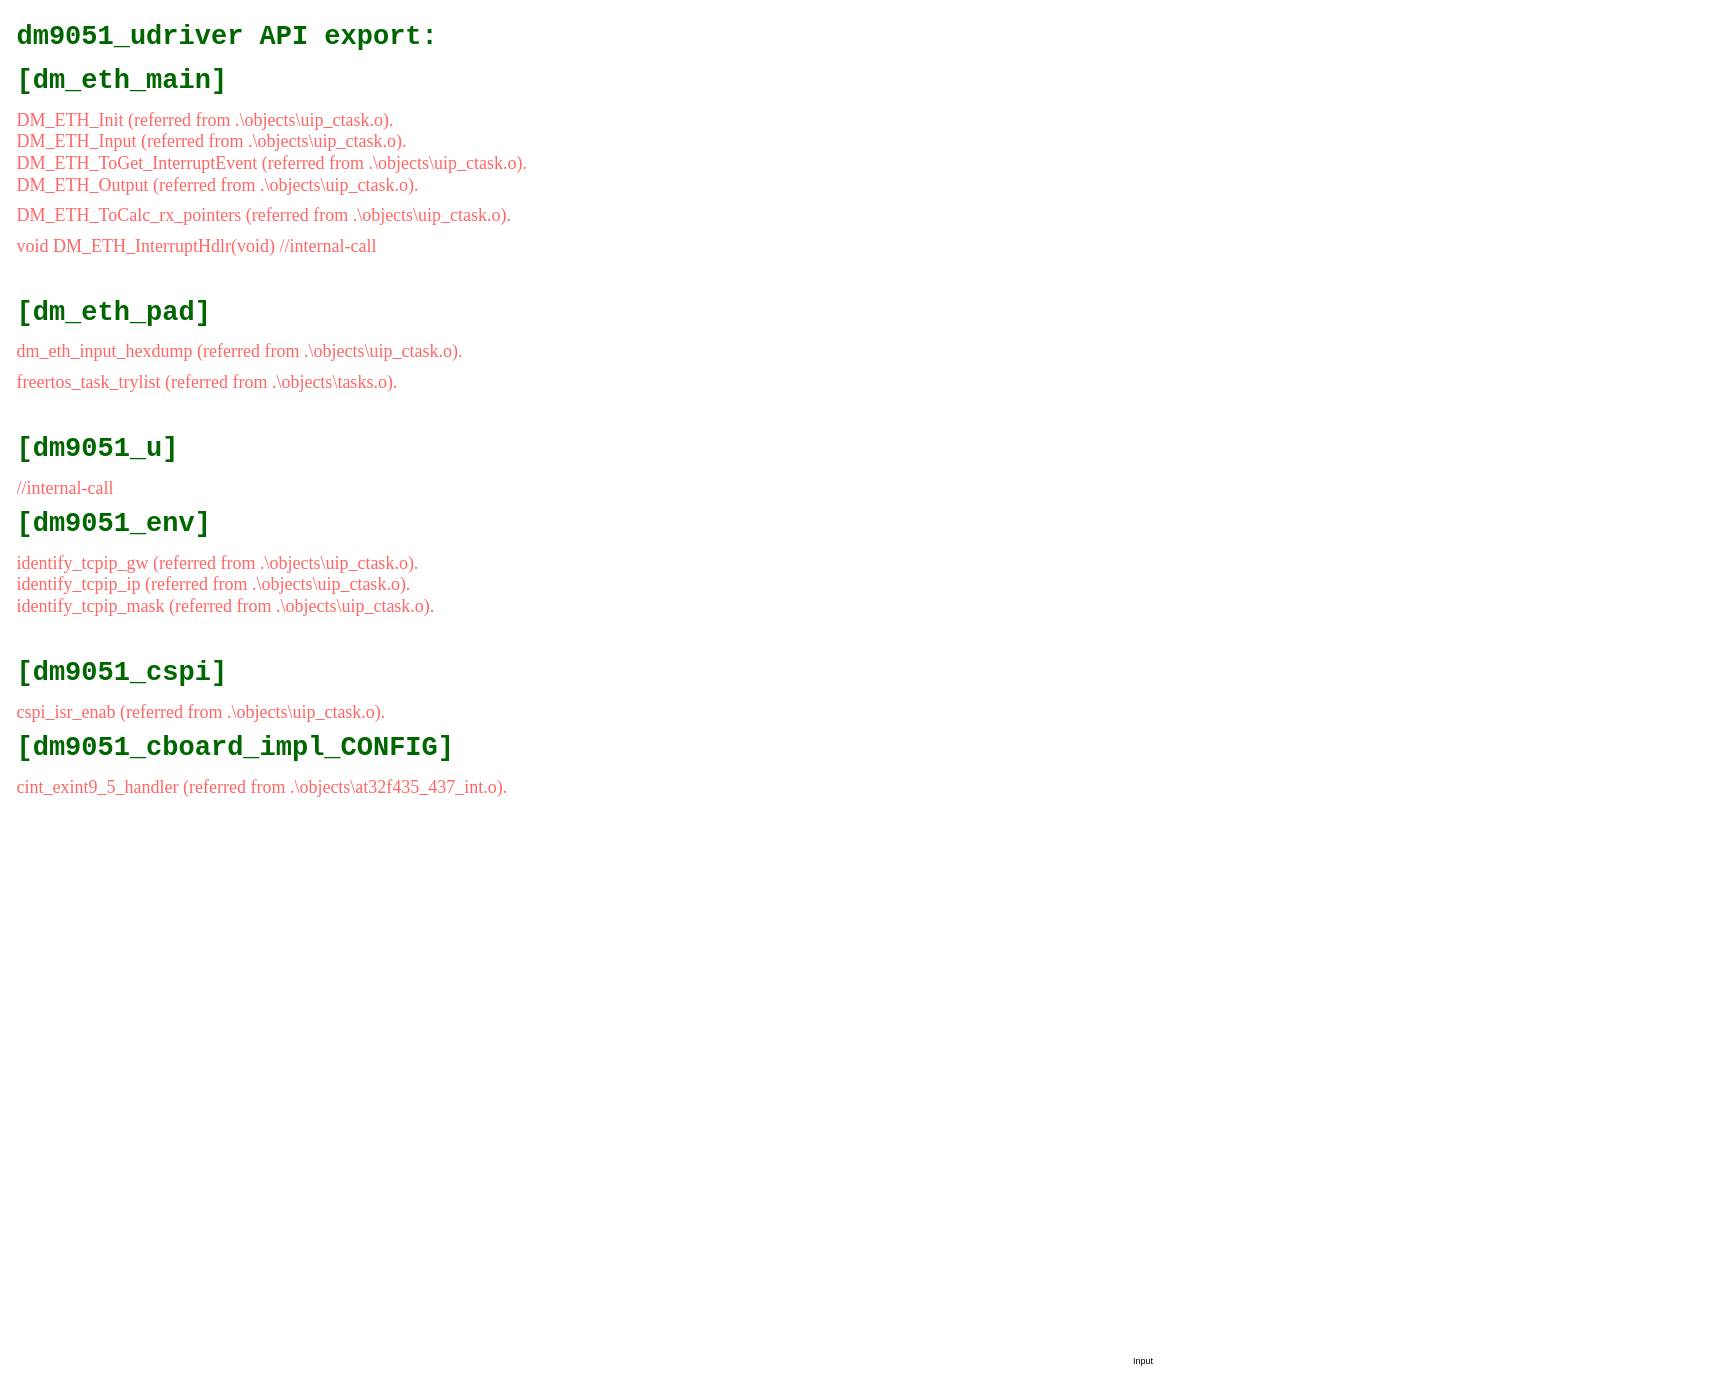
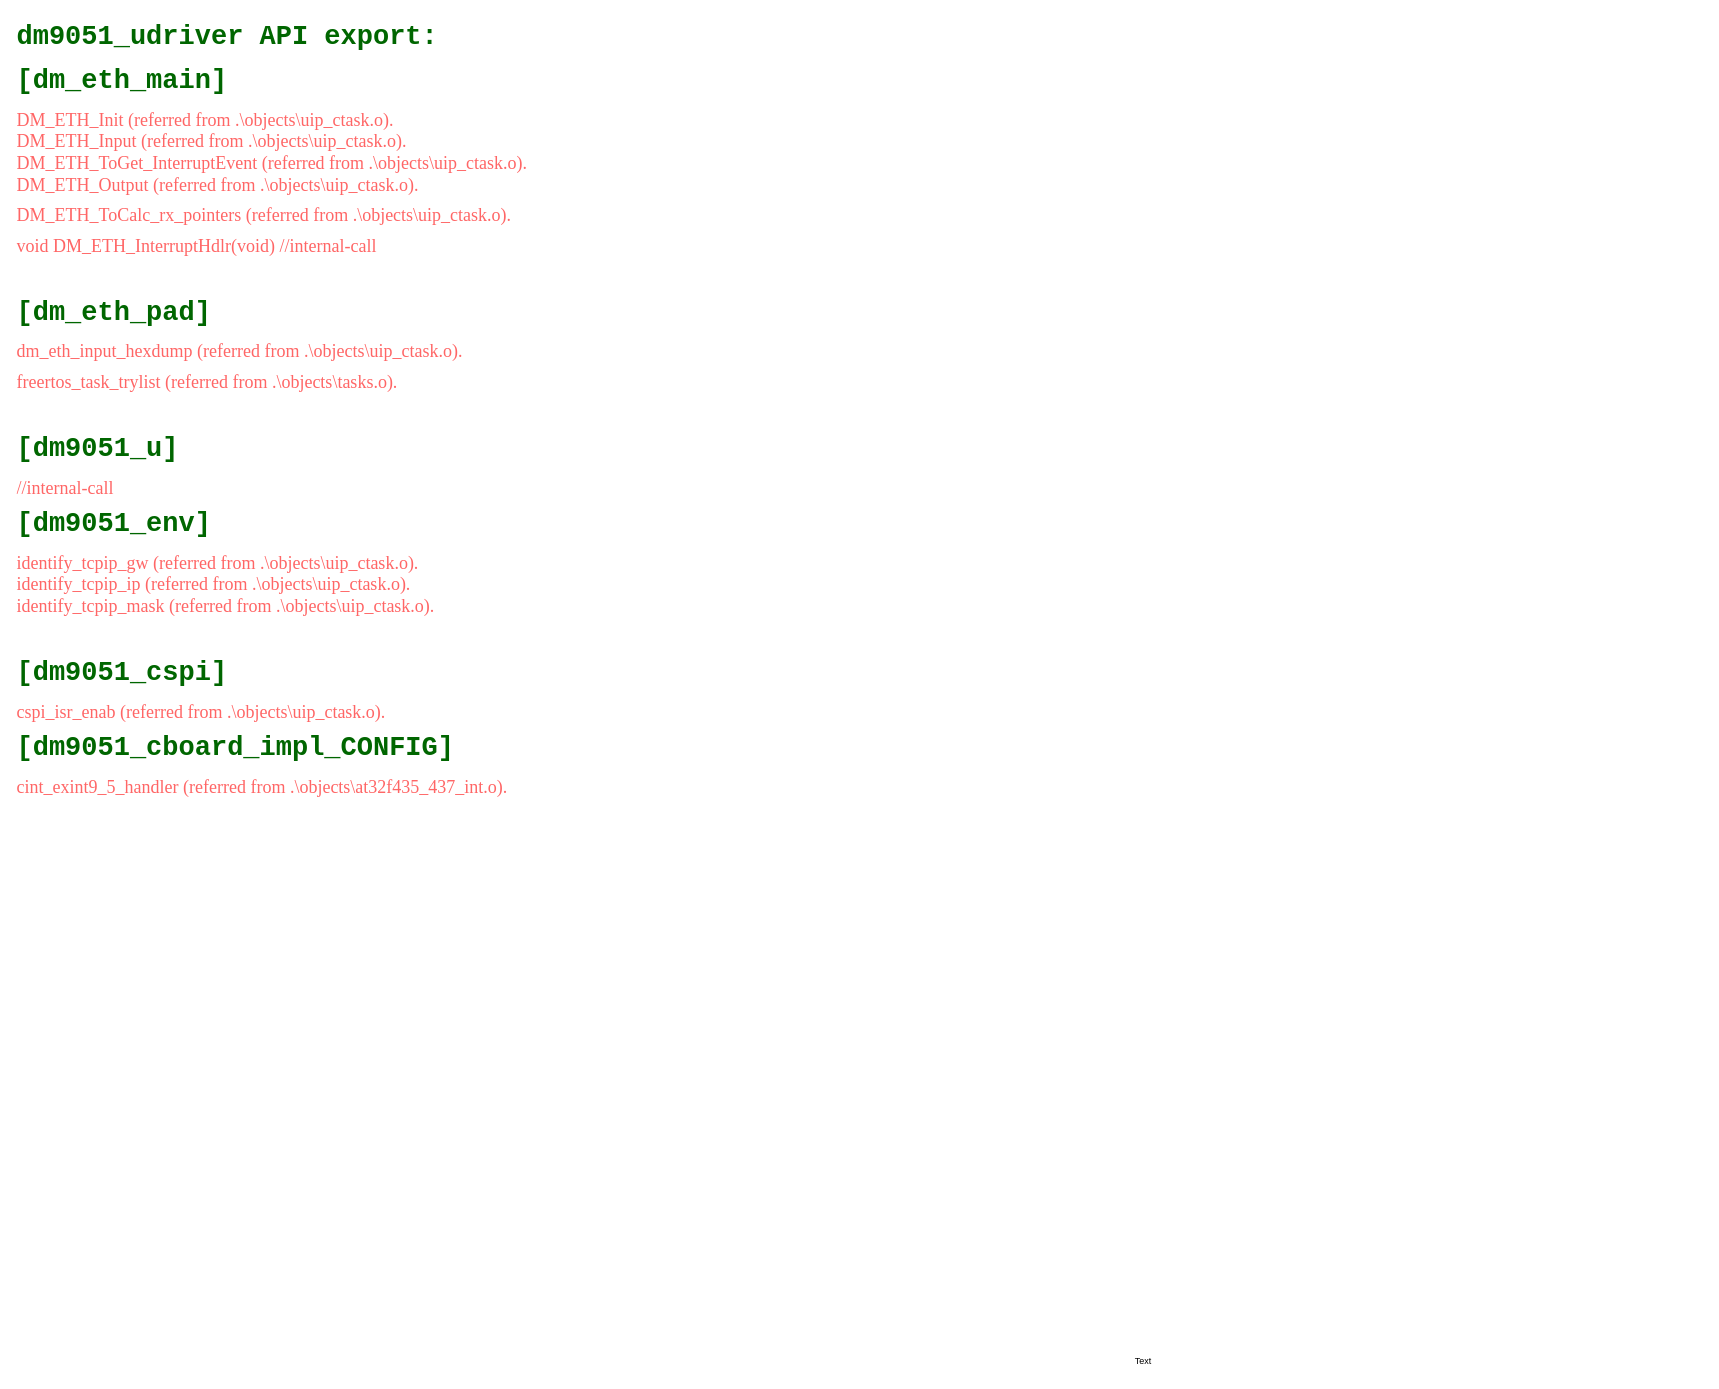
(1143, 1362) -> (1143, 1362)
